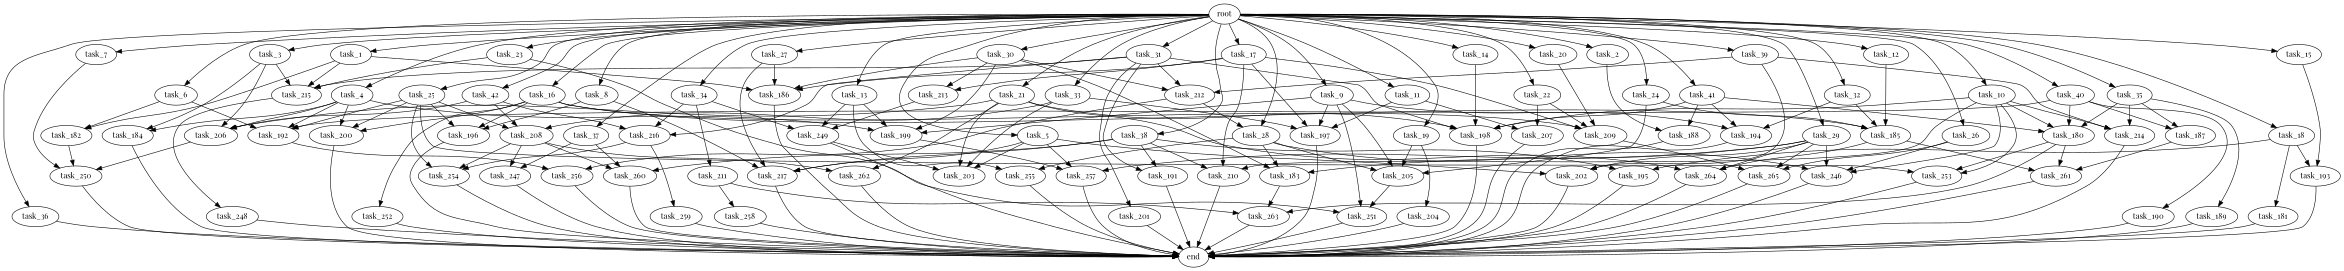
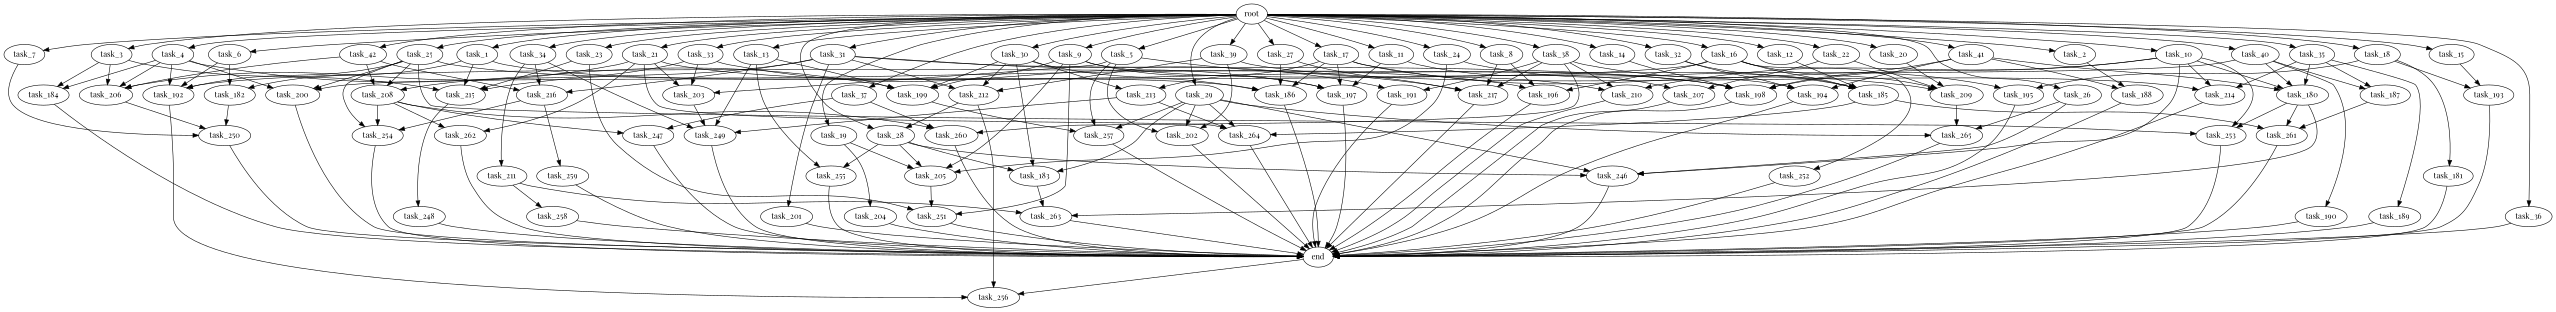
none -> (1187, 113)
(858, 149) -> (698, 113)
(866, 247) -> (1164, 276)
